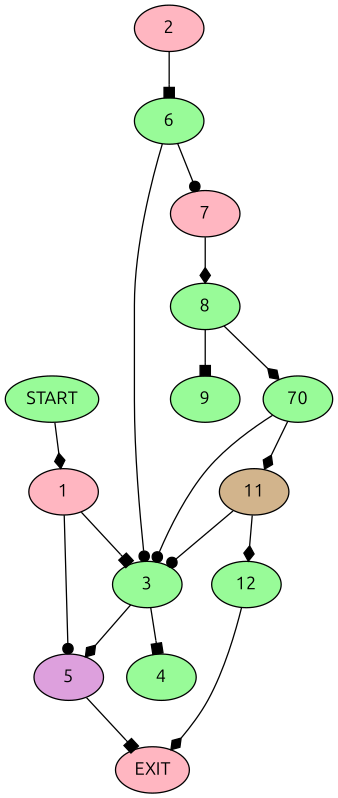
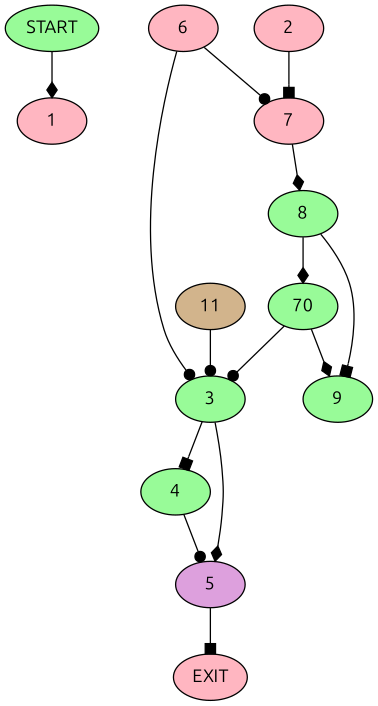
(169, 68) -> (289, 68)
(169, 121) -> (183, 28)
(280, 438) -> (318, 345)
(101, 533) -> none
(66, 579) -> (191, 533)
(246, 585) -> none
